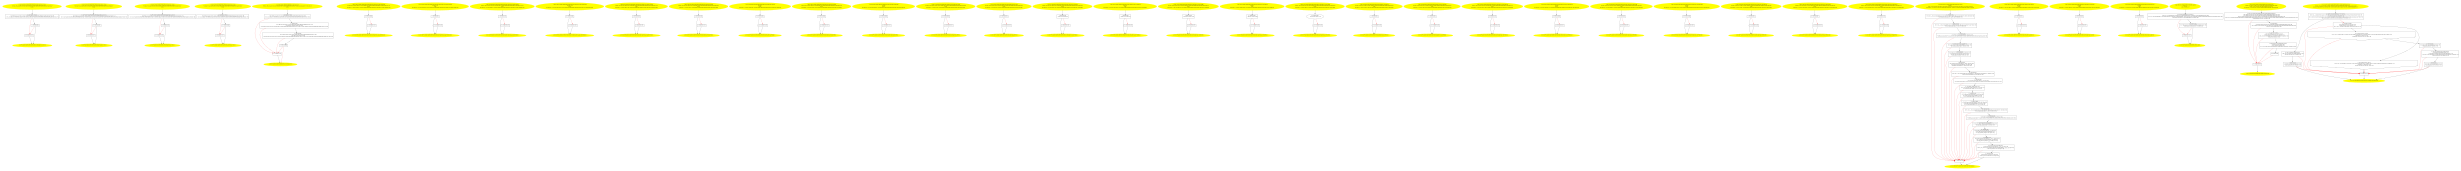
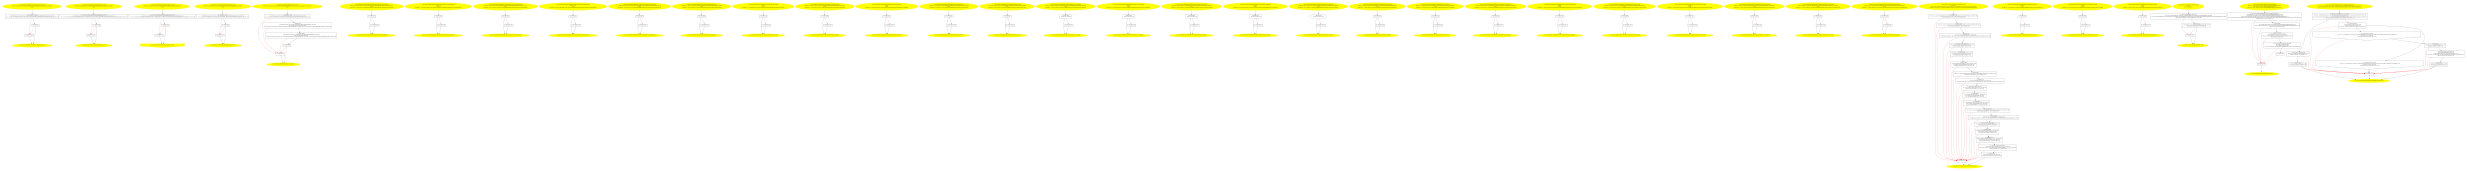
(162, 45) -> (162, 45)
